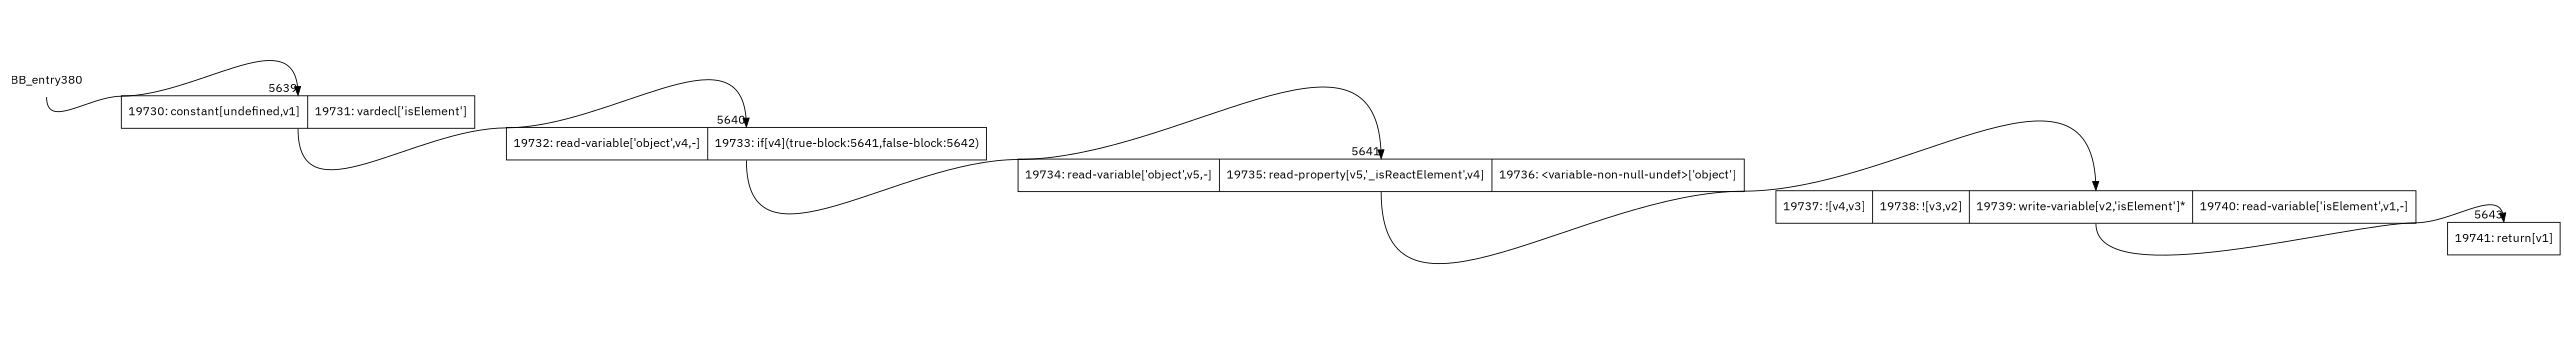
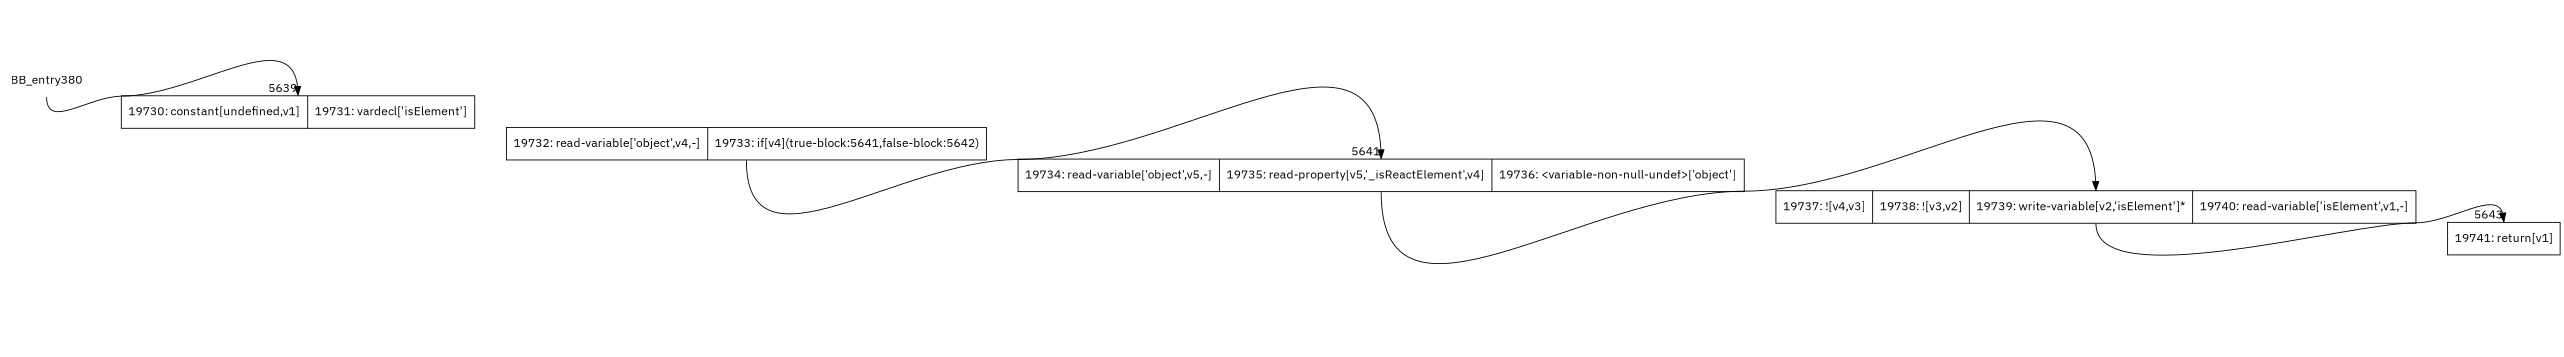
(520, 126) -> none
